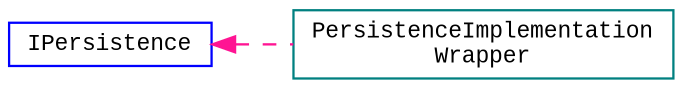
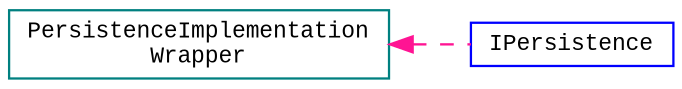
(264, 44) -> (442, 44)
